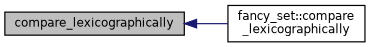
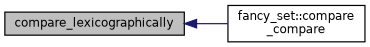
(296, 24) -> (296, 24)
